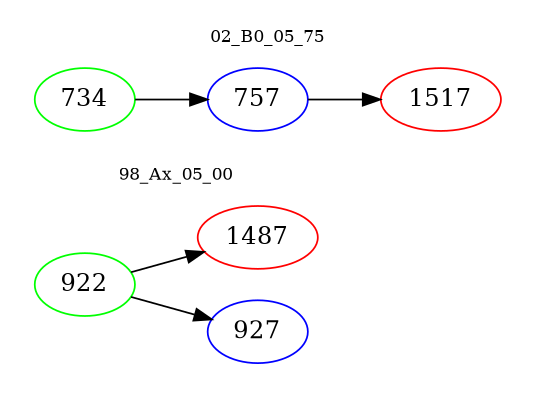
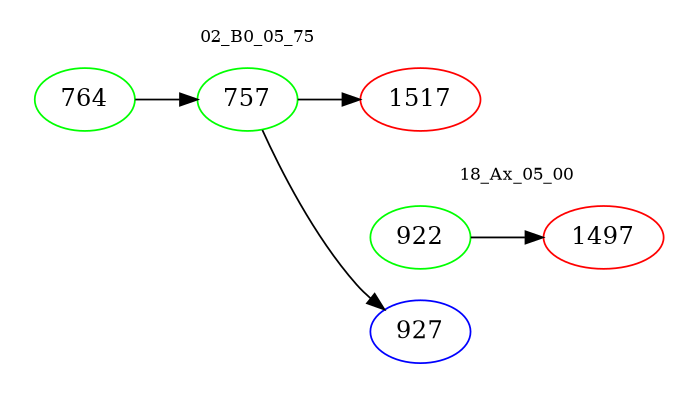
(85, 100) -> (85, 100)
(258, 100) -> (248, 100)
(176, 175) -> (517, 175)
(258, 237) -> (604, 237)
(163, 306) -> (309, 219)
